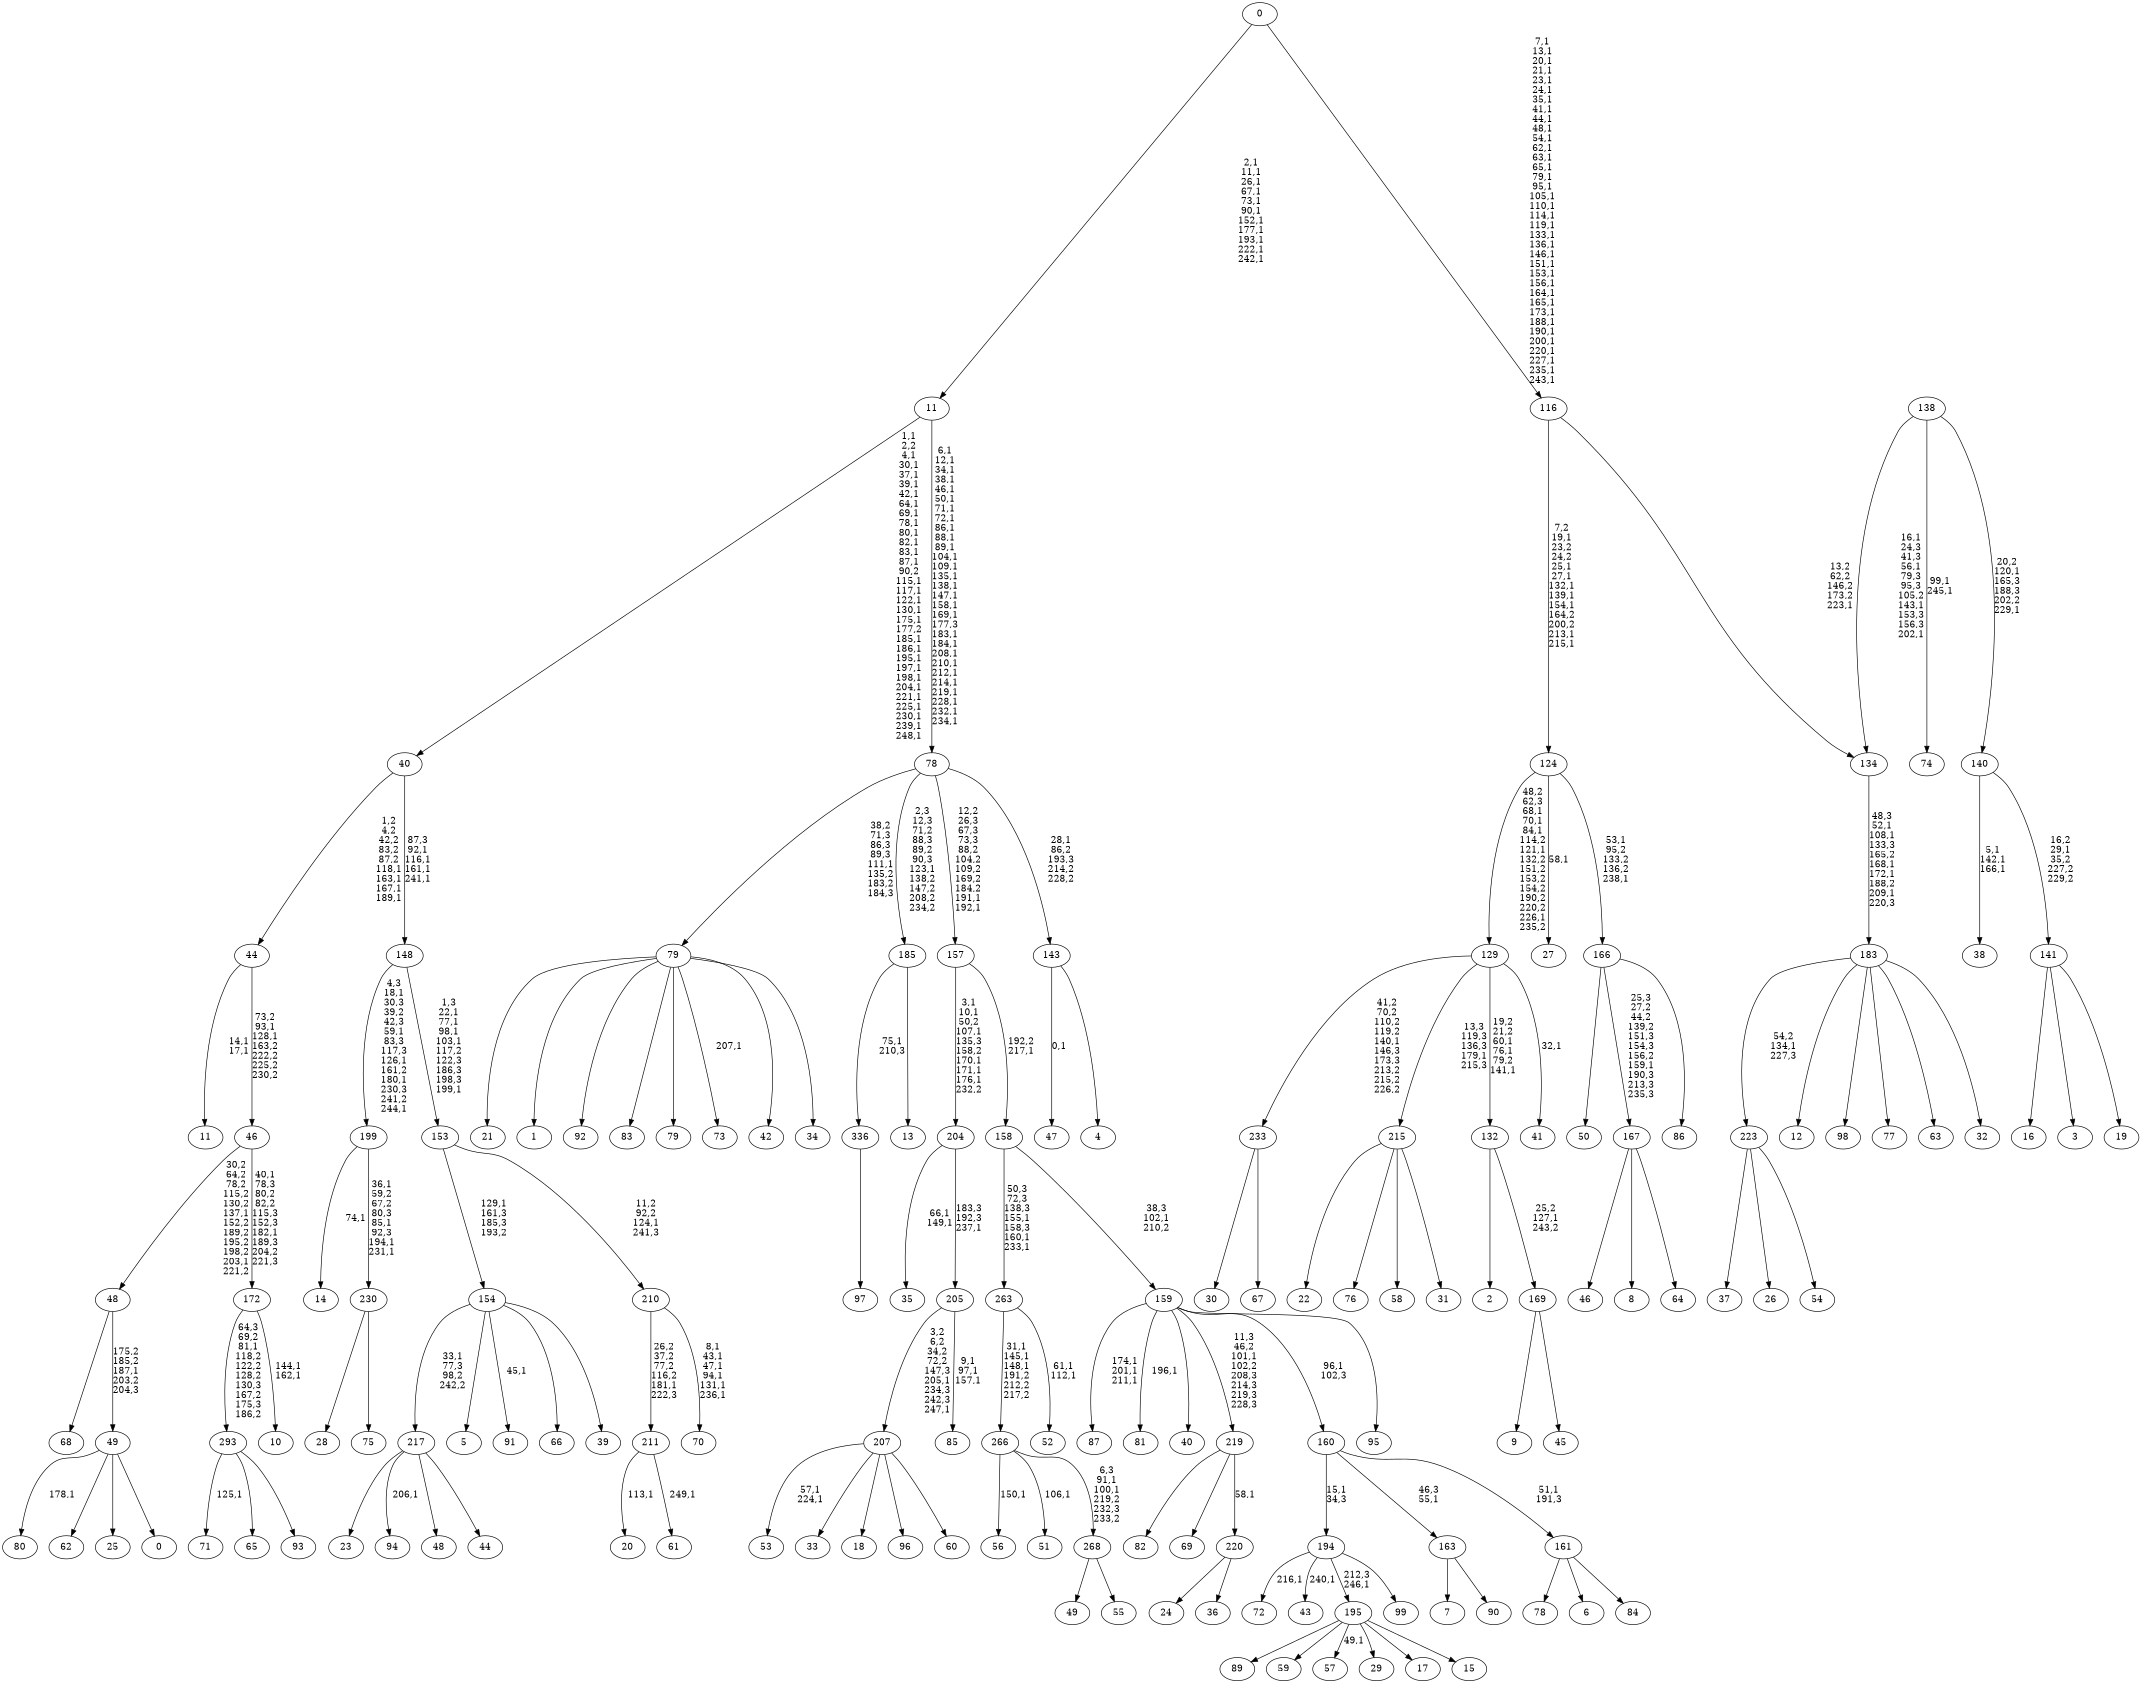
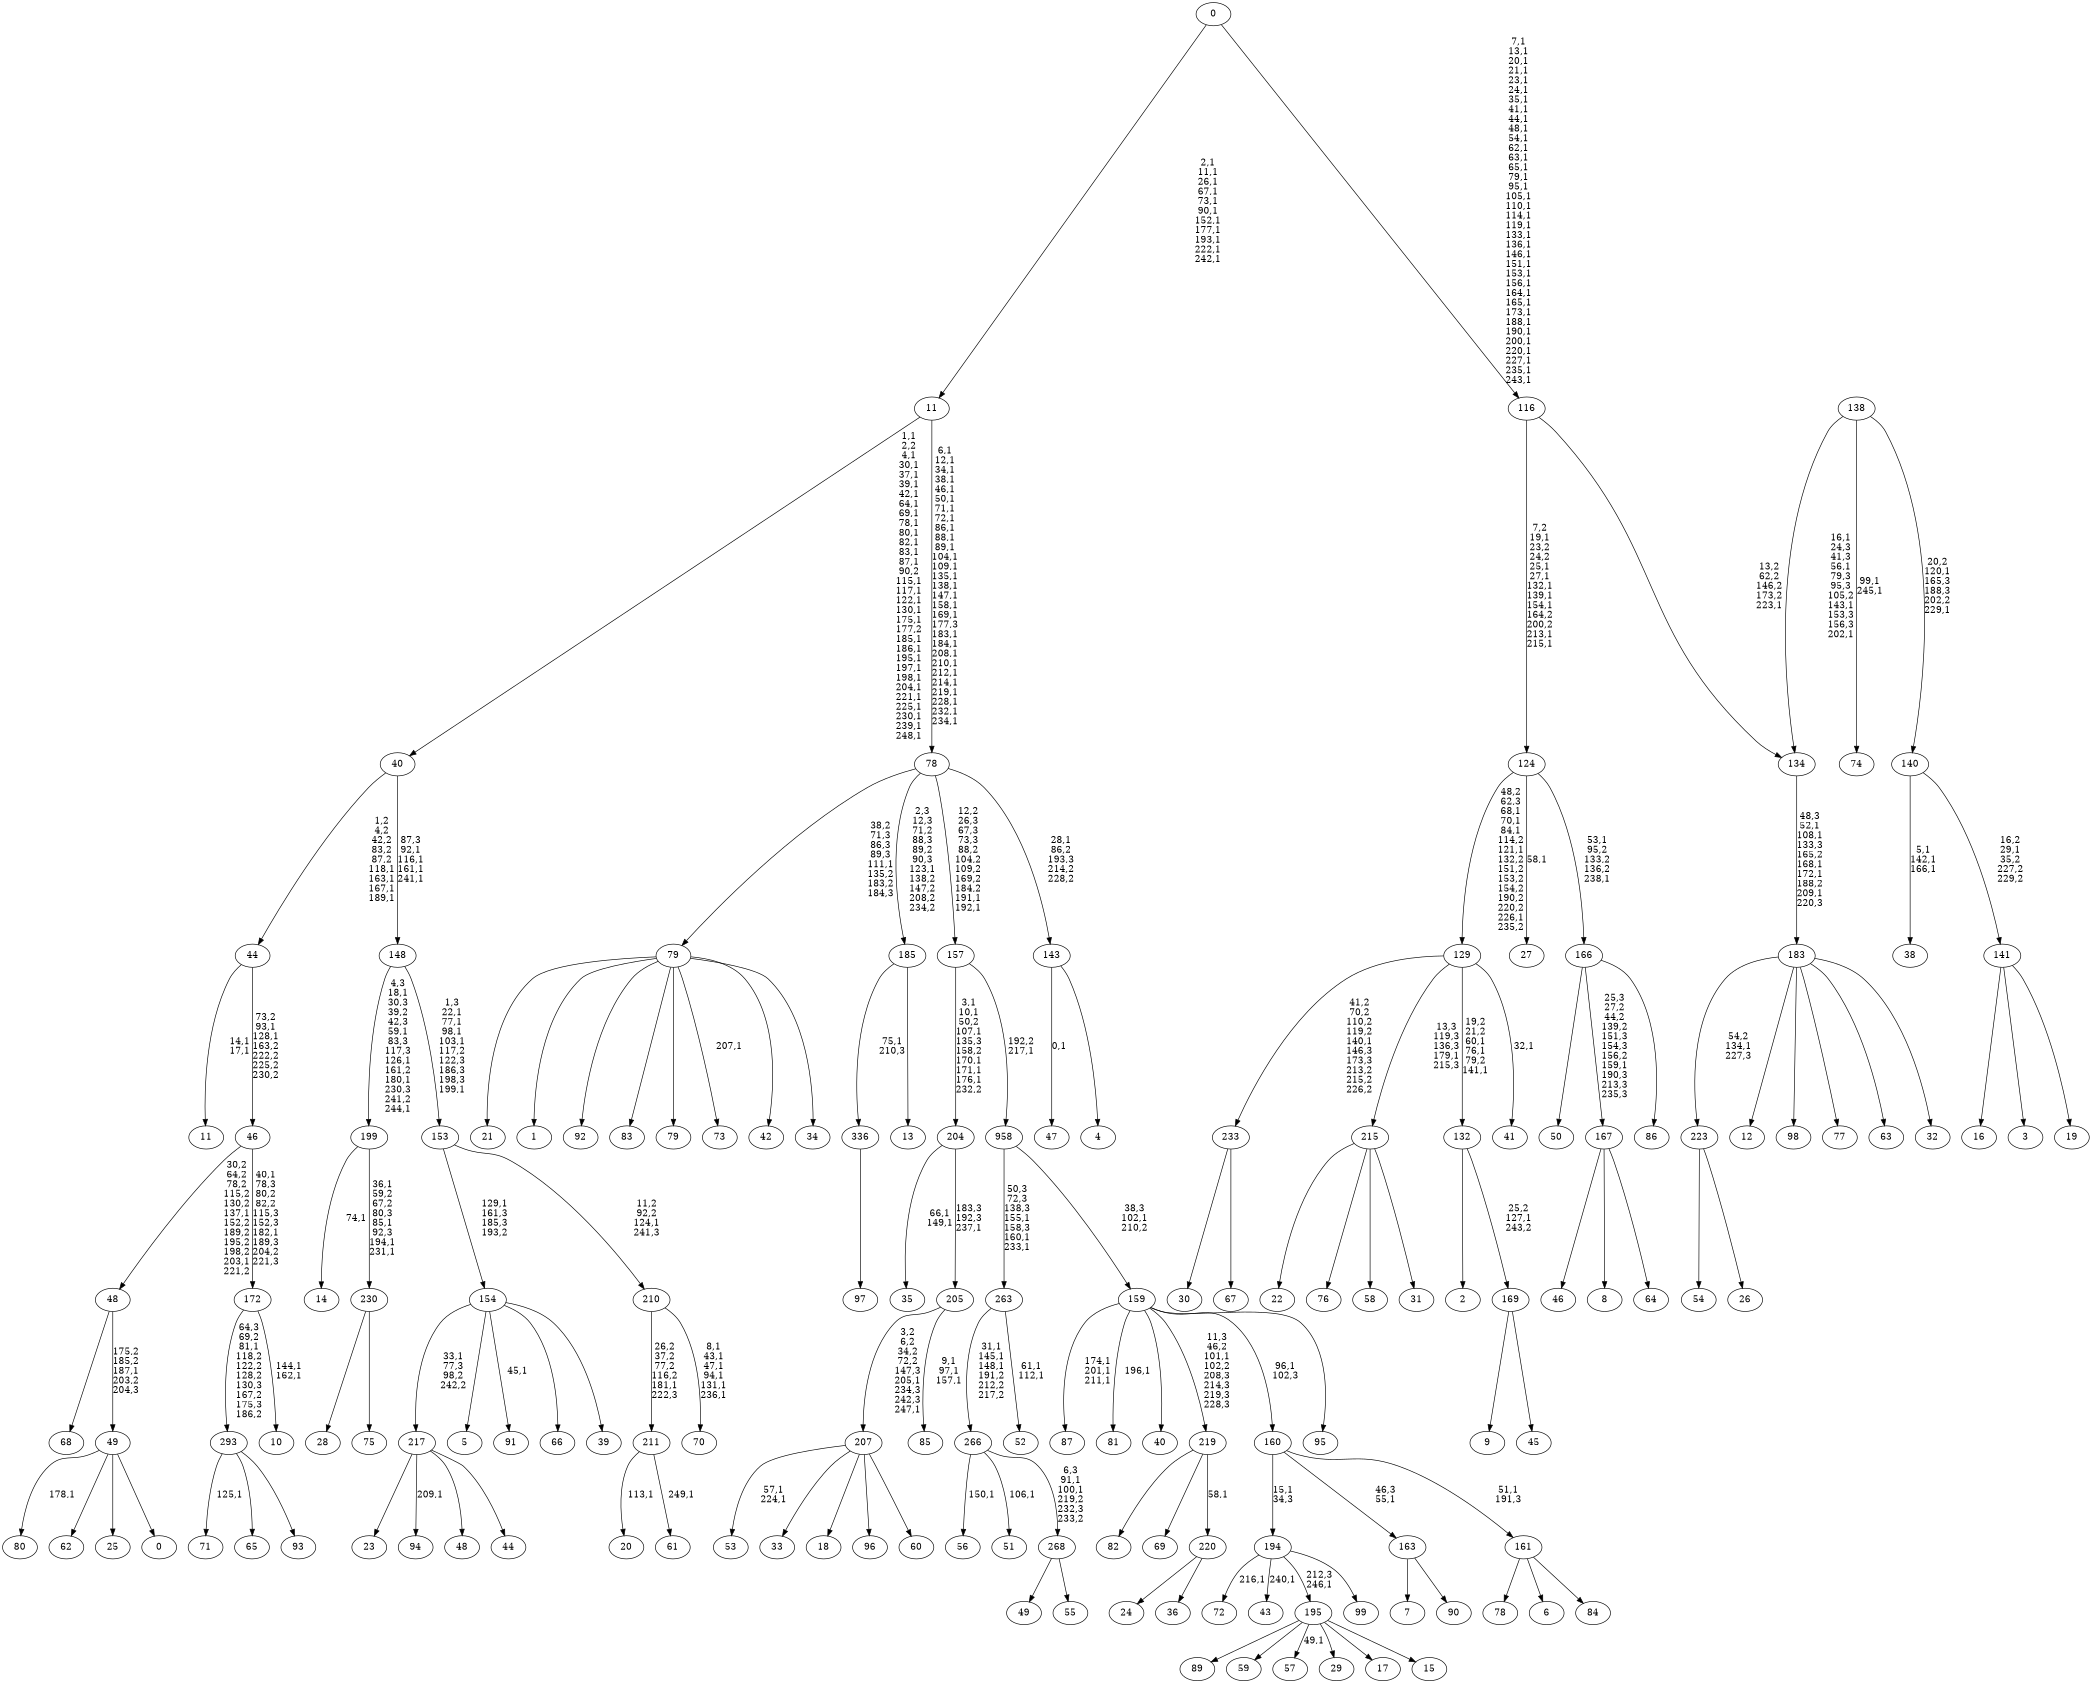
(1004, 1137) -> (1004, 1137)
(1725, 1300) -> none
(406, 1495) -> (430, 1495)
